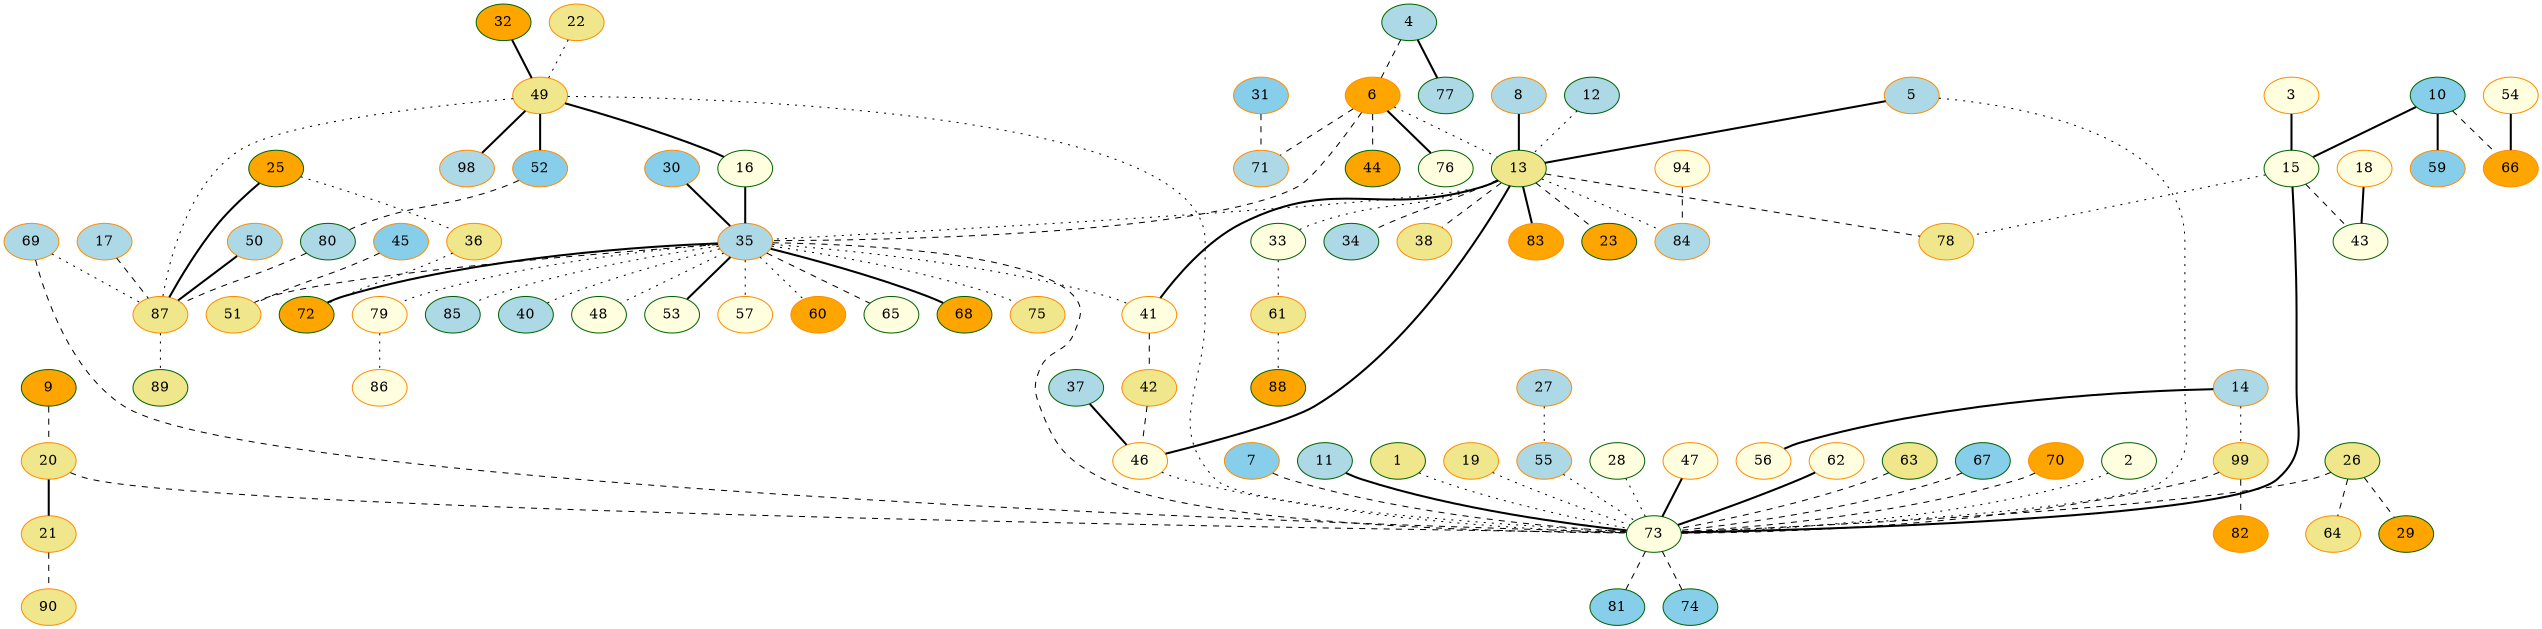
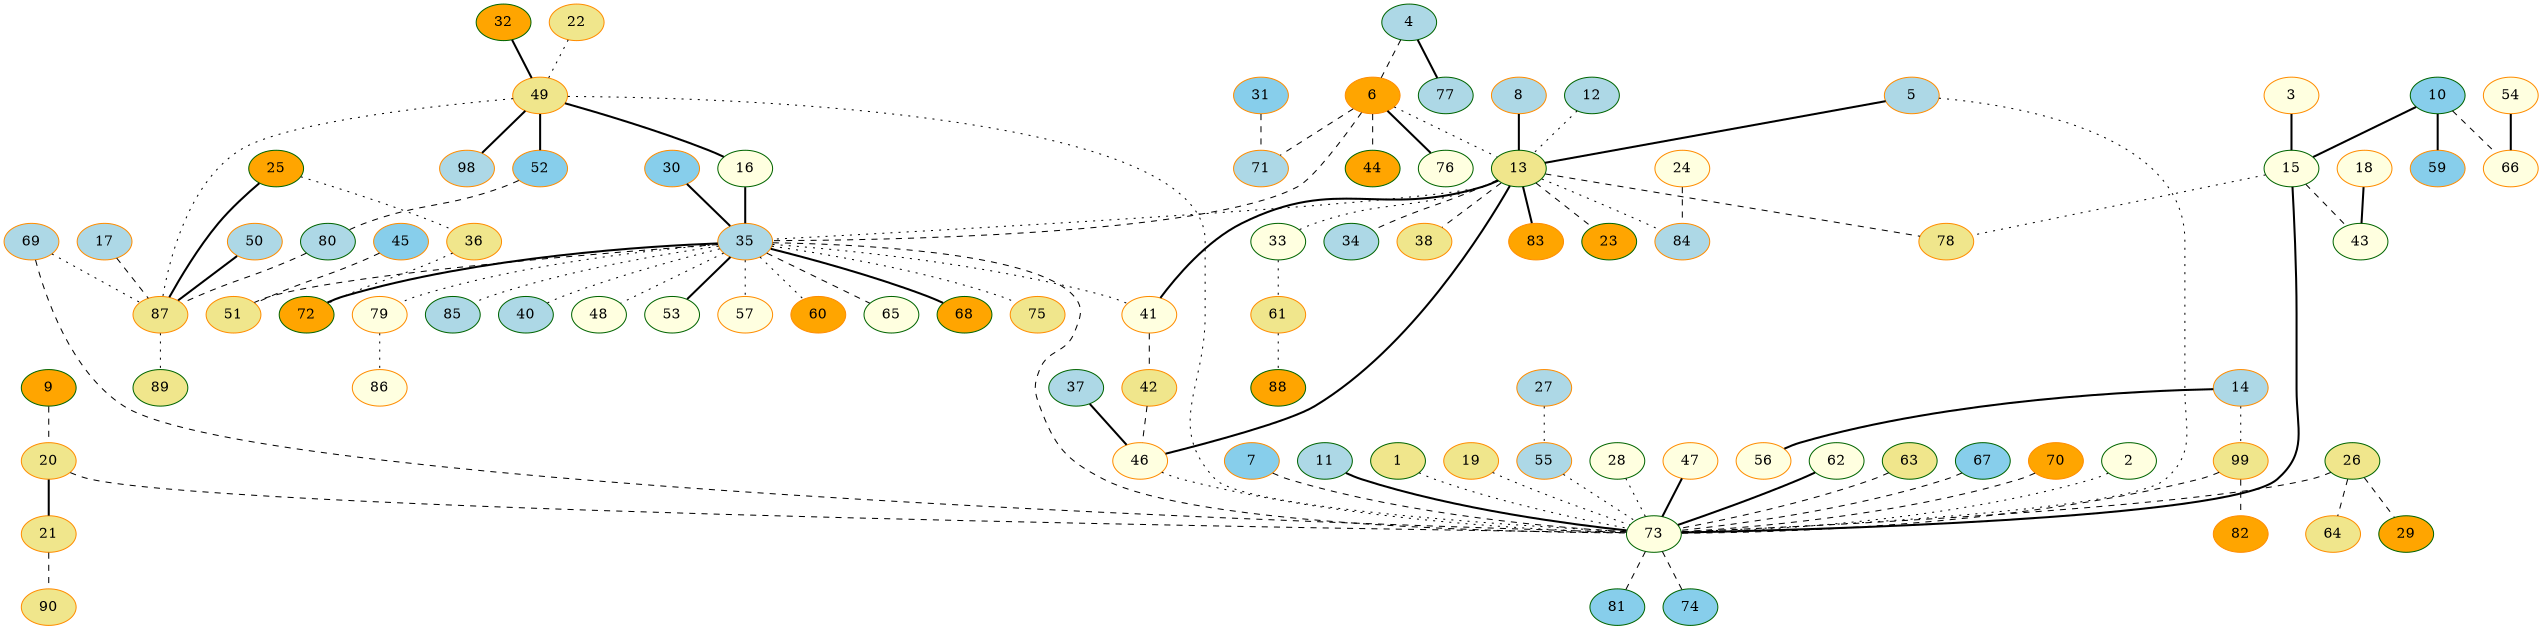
(1682, 169) -> (1682, 169)
(2511, 169) -> (2511, 169)
(1837, 461) -> (1837, 461)
